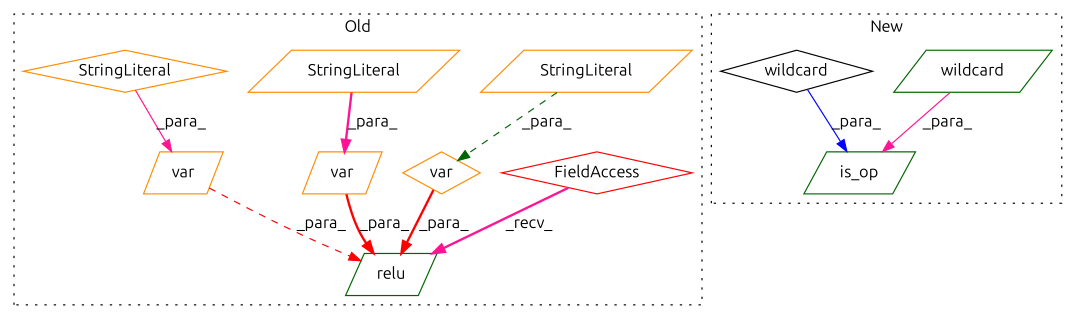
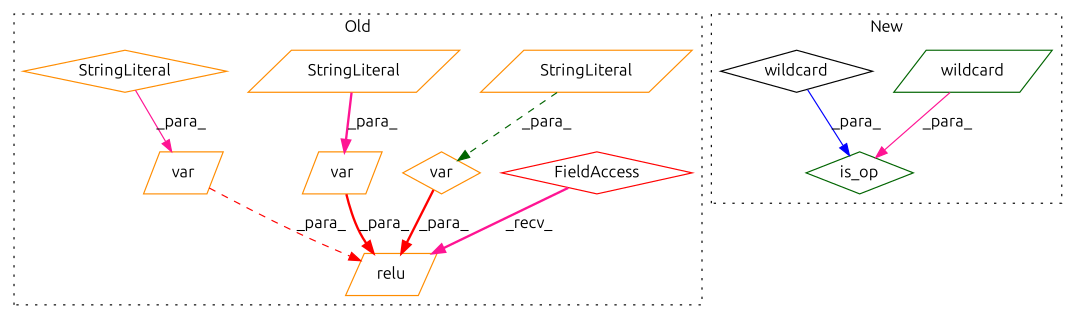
(860, 173) -> (860, 173)
(391, 274) -> (391, 274)
